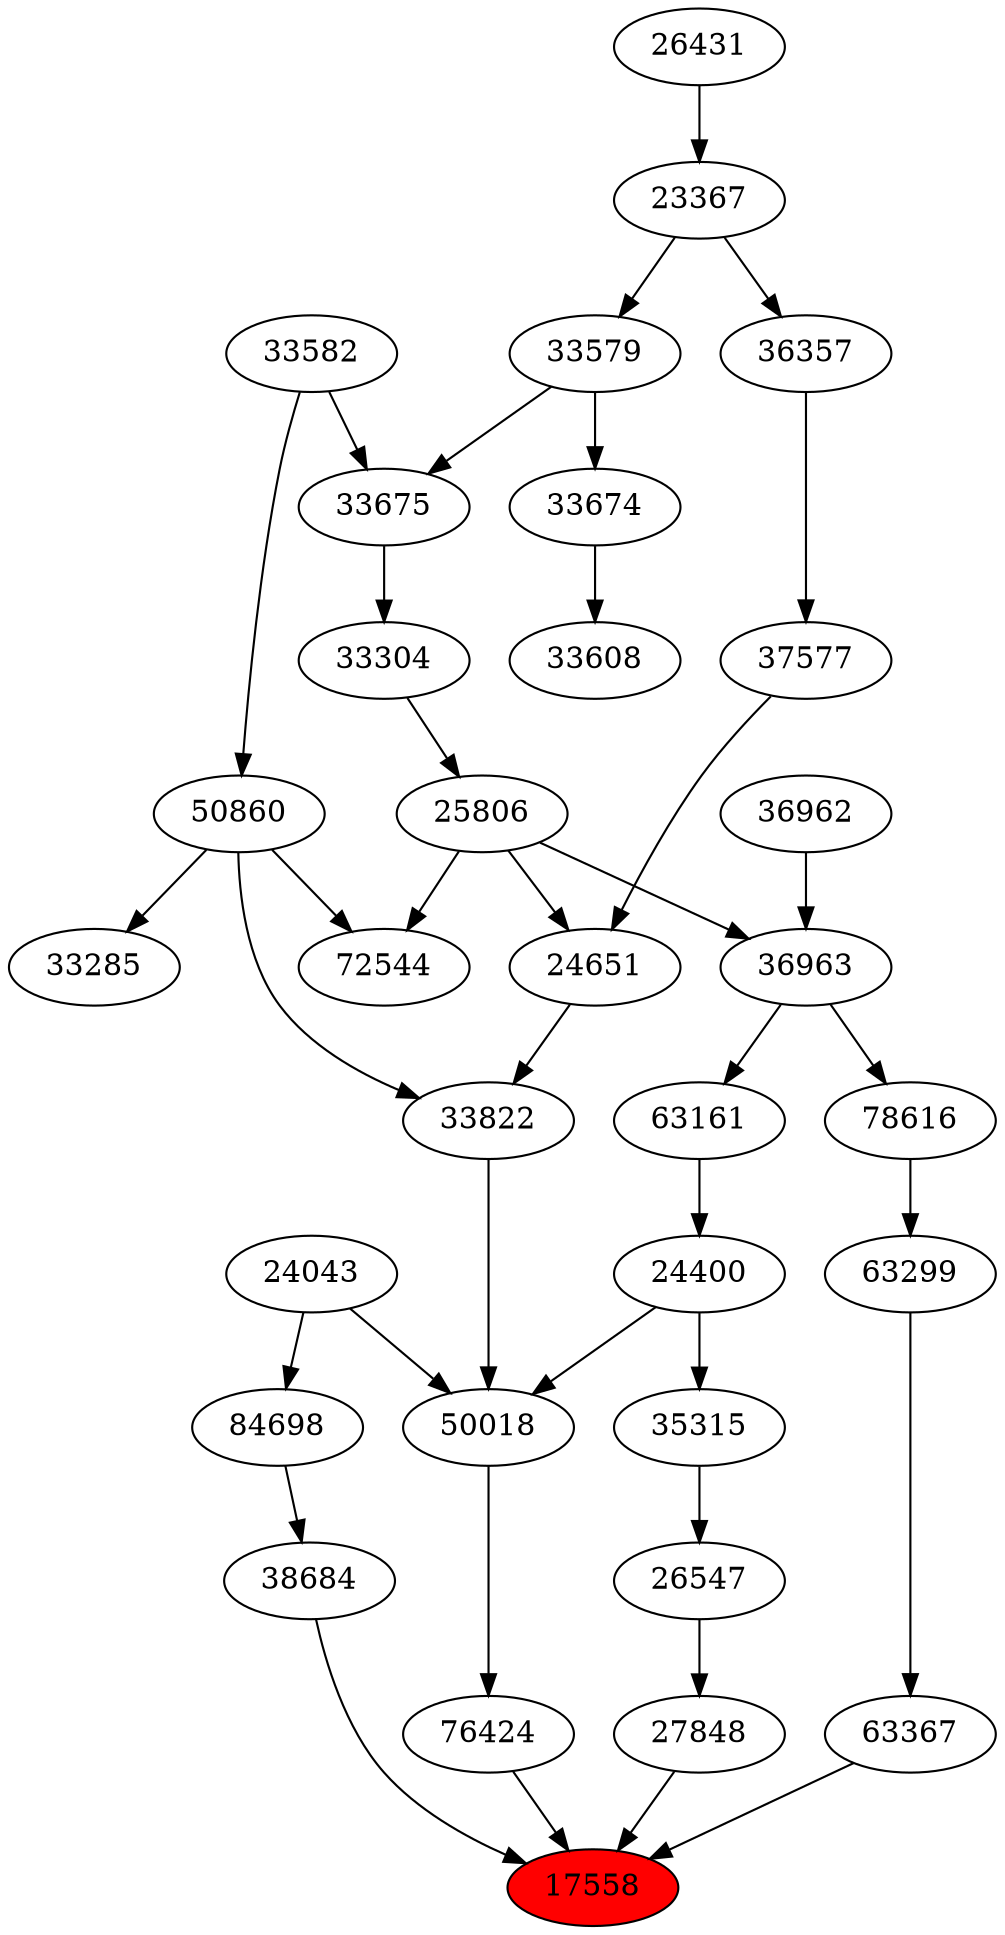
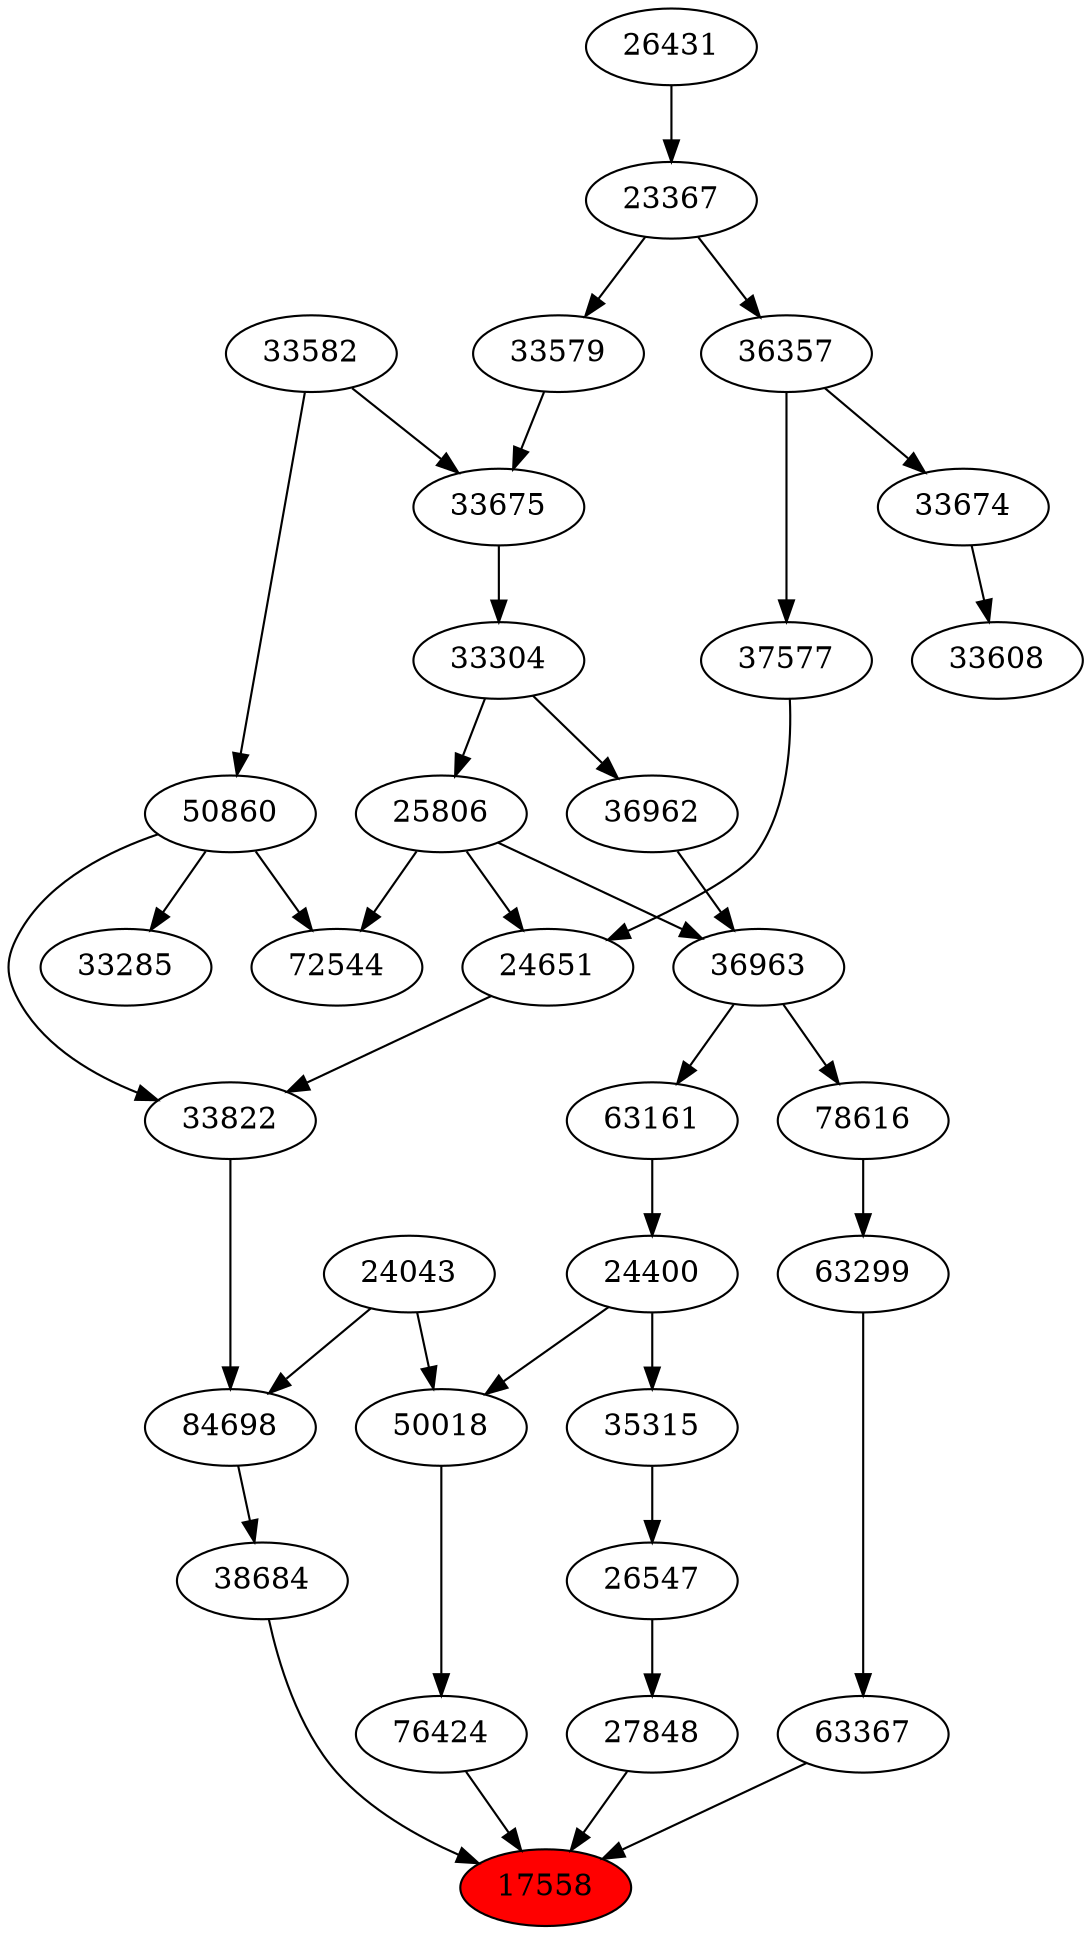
(595, 420) -> (866, 423)
none -> (567, 729)
(489, 1263) -> (230, 1263)
